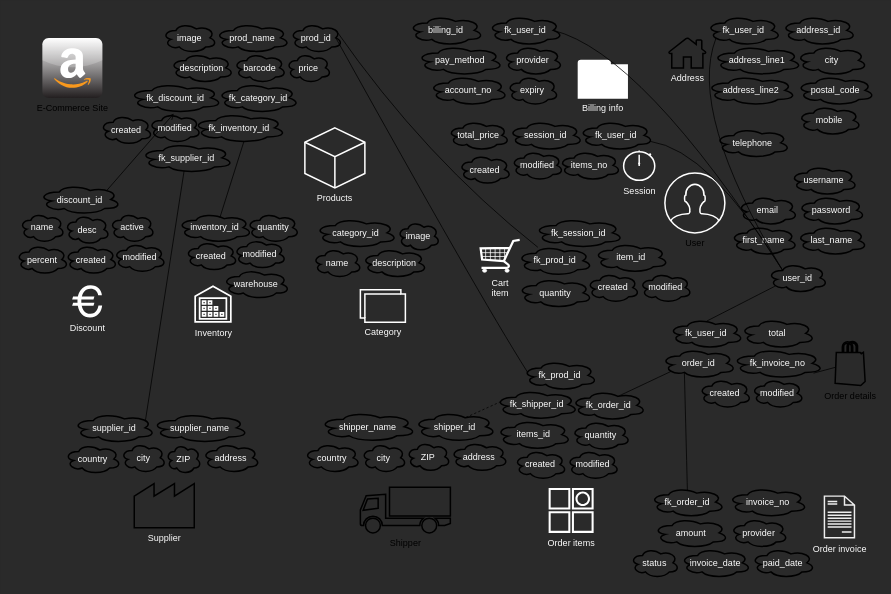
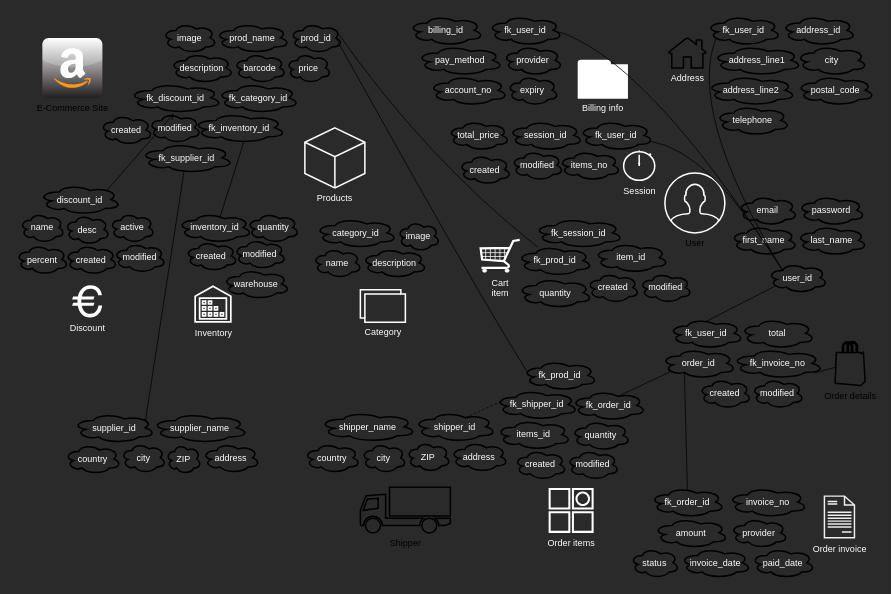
(830, 120) -> none
(753, 143) -> (753, 120)
(824, 180) -> none
(164, 505) -> none
